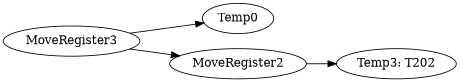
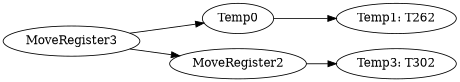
none -> (396, 18)
(396, 64) -> (396, 64)
